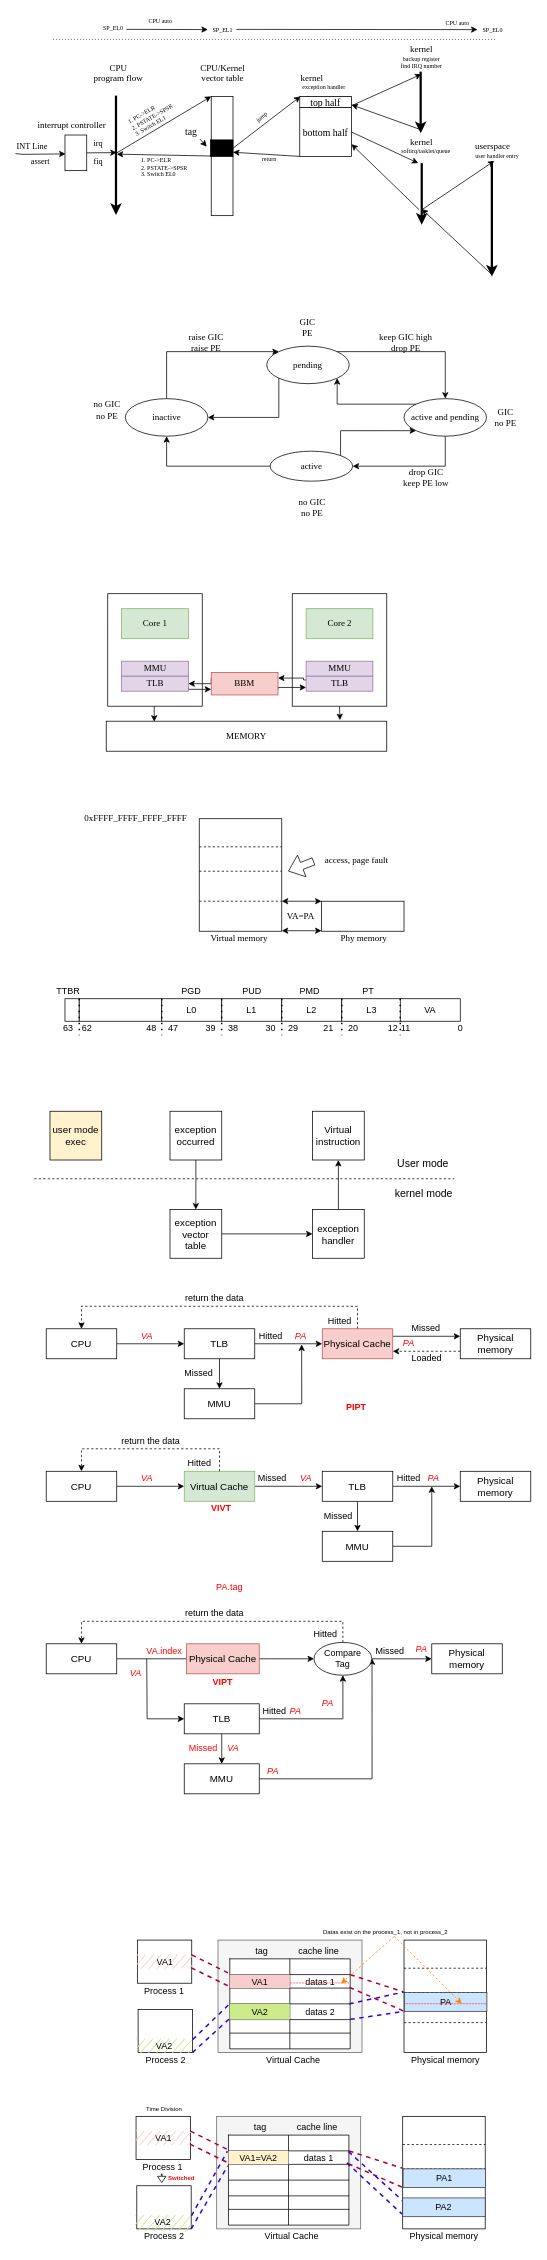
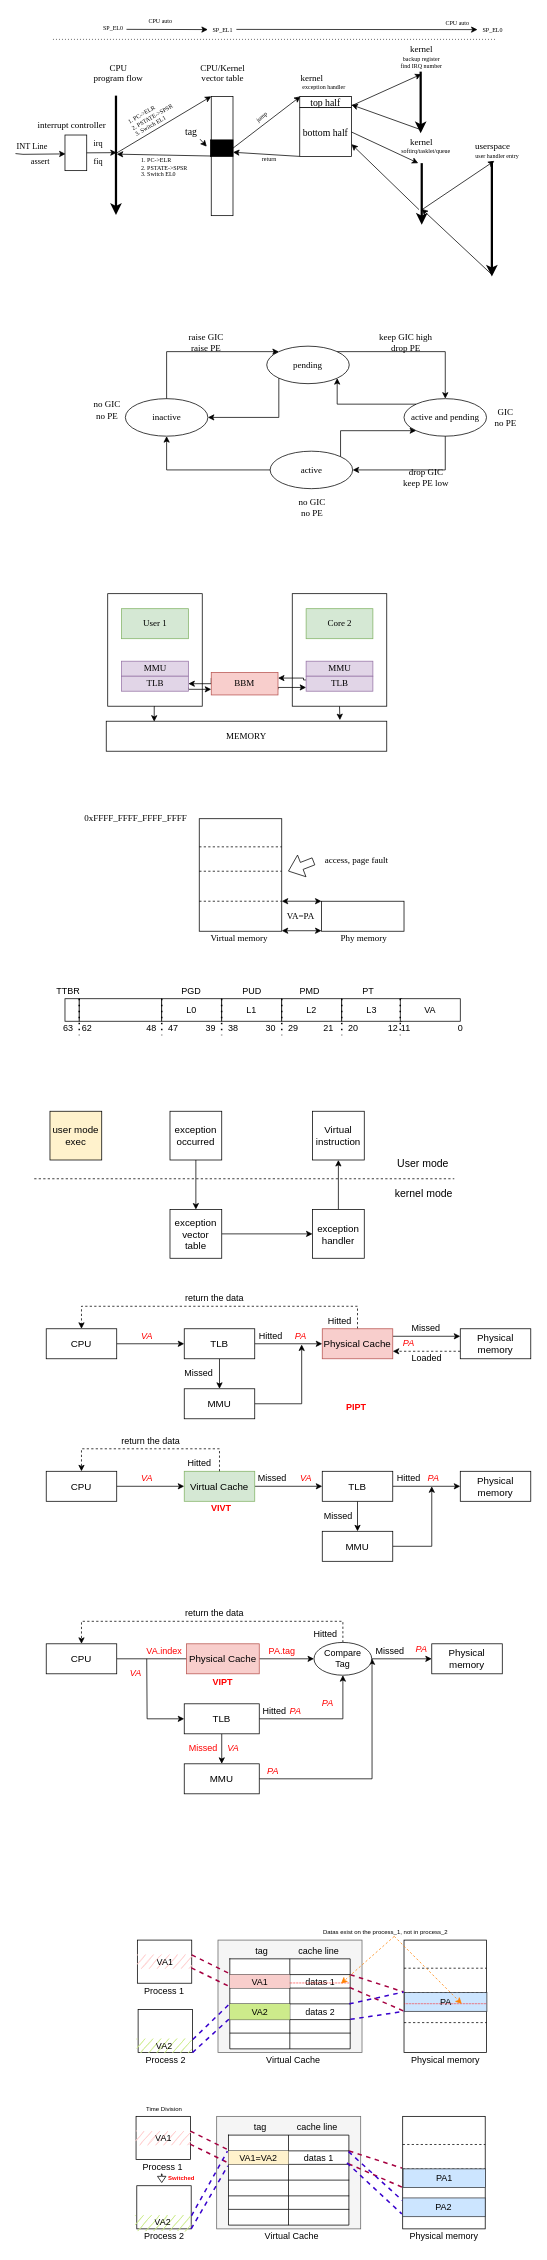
(307, 327) -> none
(311, 466) -> (311, 470)
(155, 624) -> (155, 624)
(229, 1587) -> (282, 1651)
